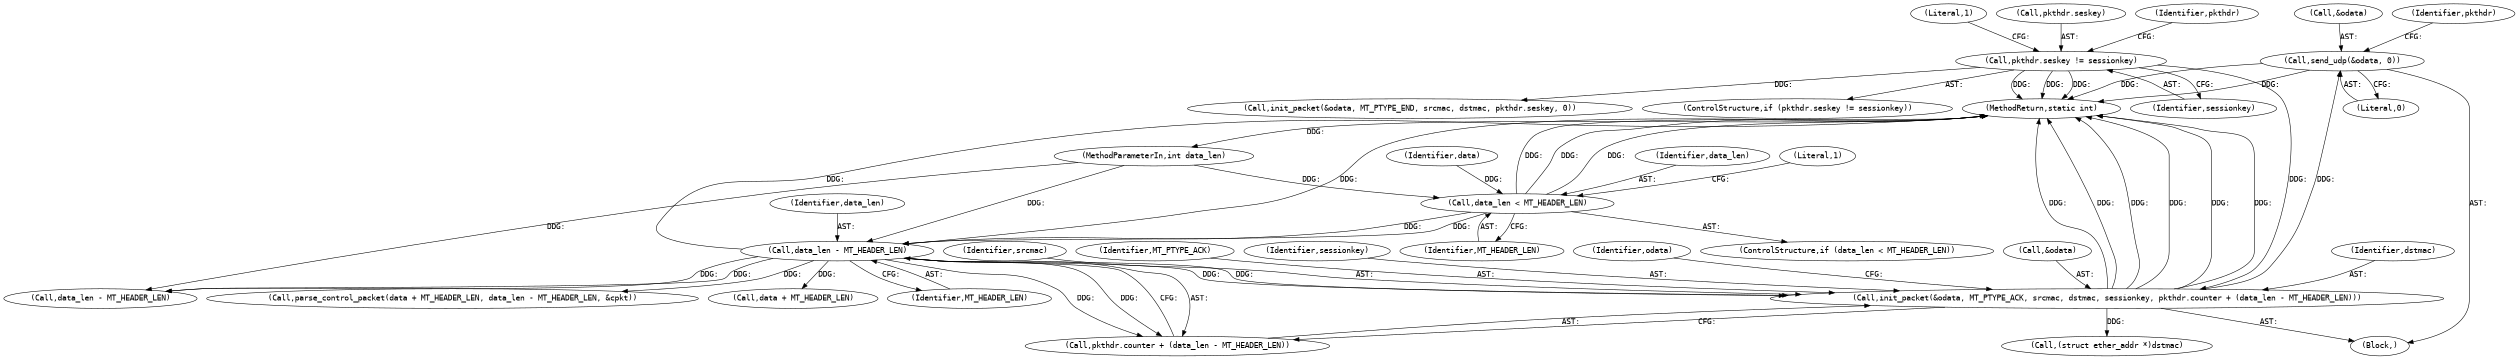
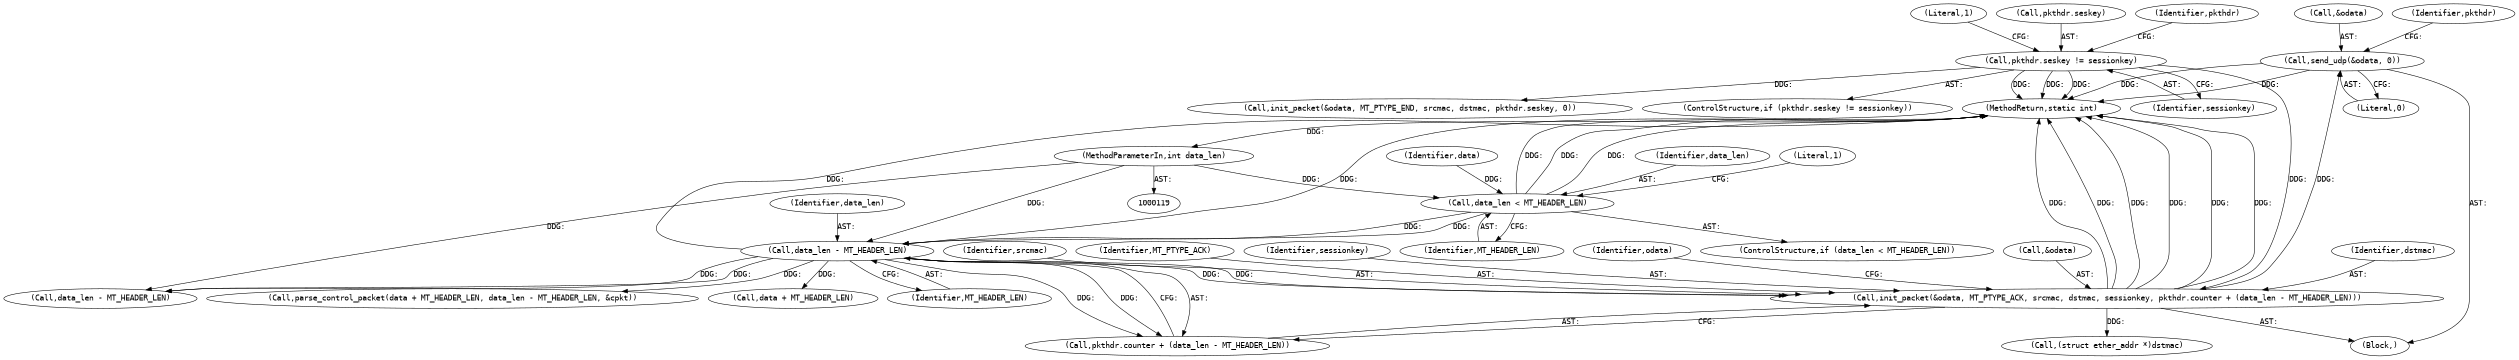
none -> (1154, 204)
